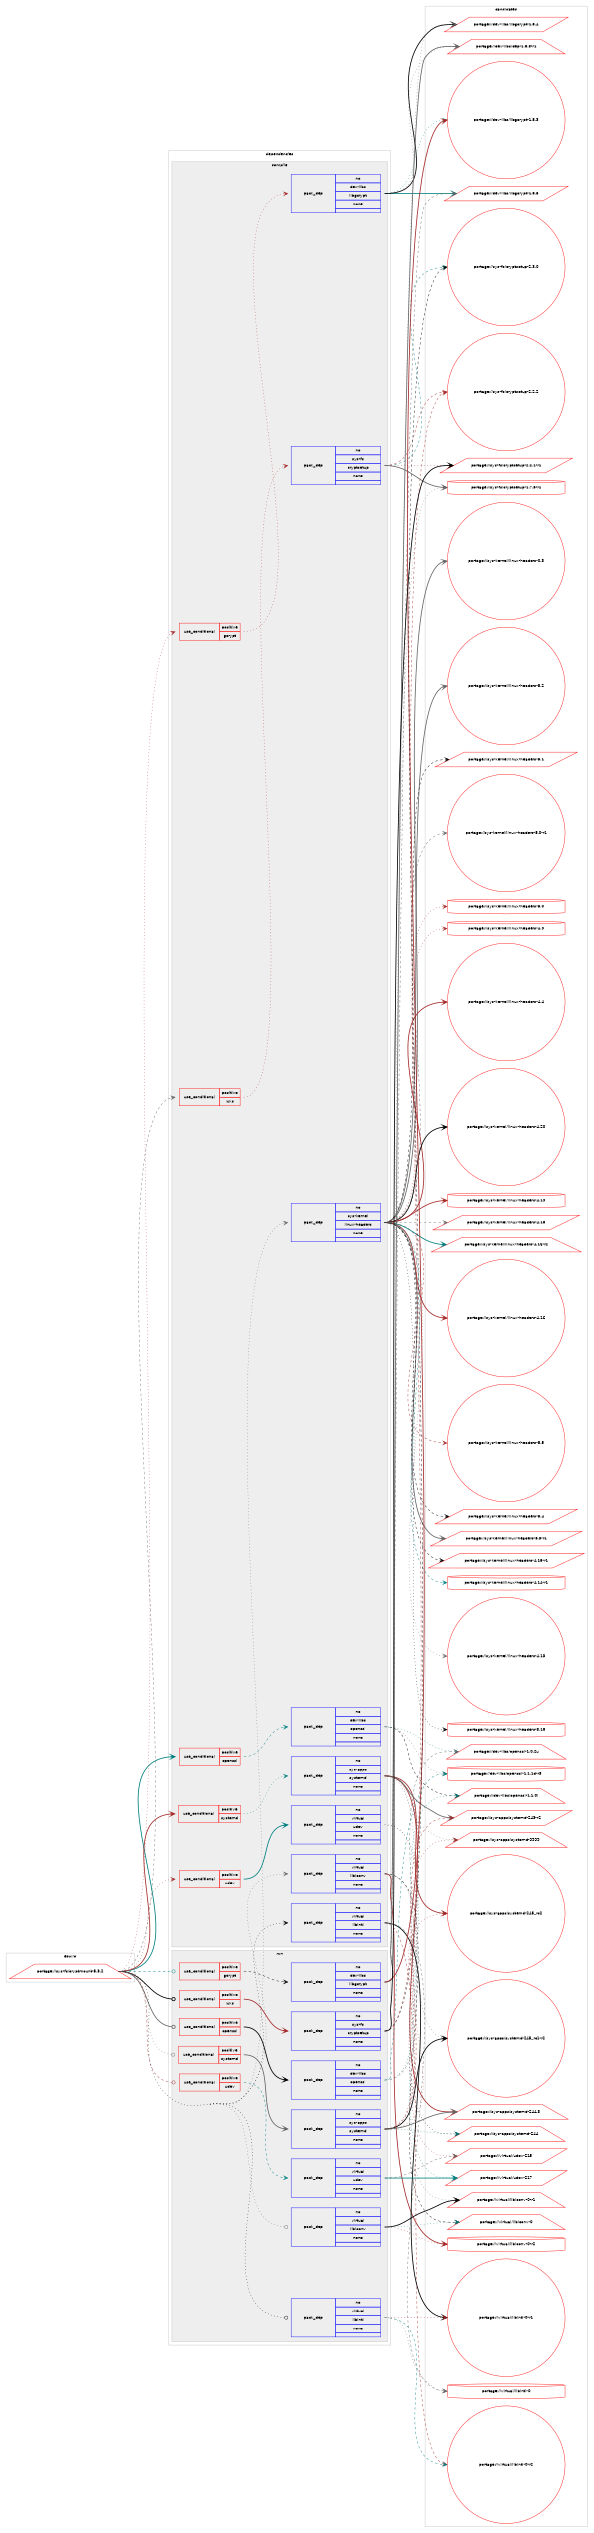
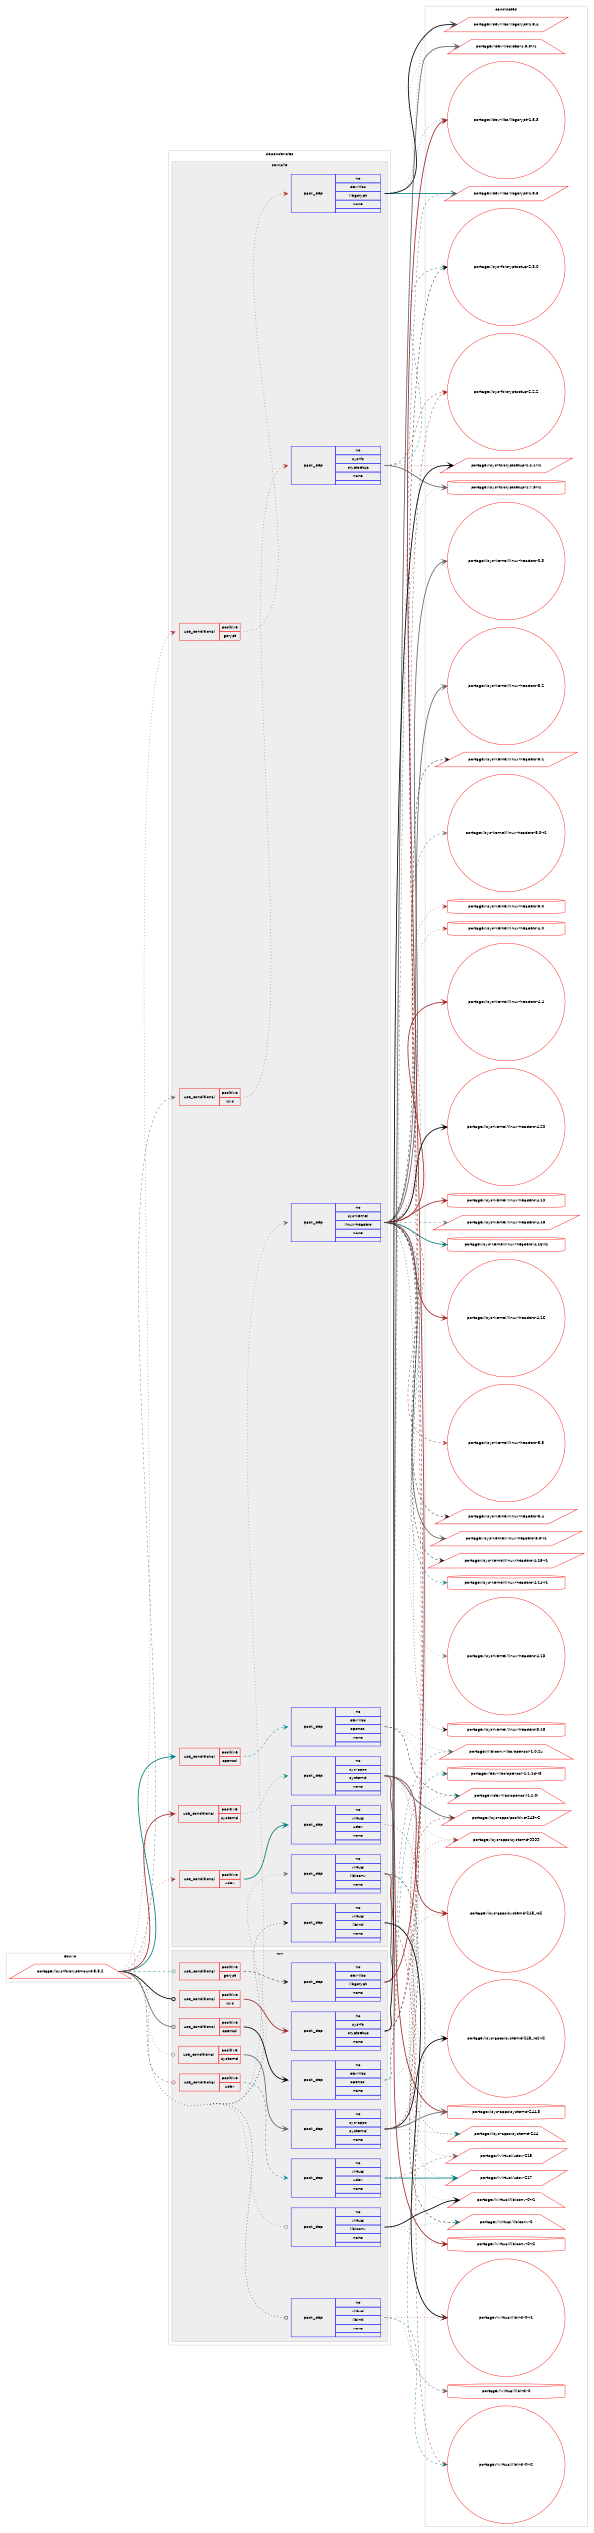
(506, 1245) -> (506, 1245)
(506, 1752) -> (506, 1752)
(506, 1818) -> (506, 1818)
(506, 2112) -> (506, 2112)
